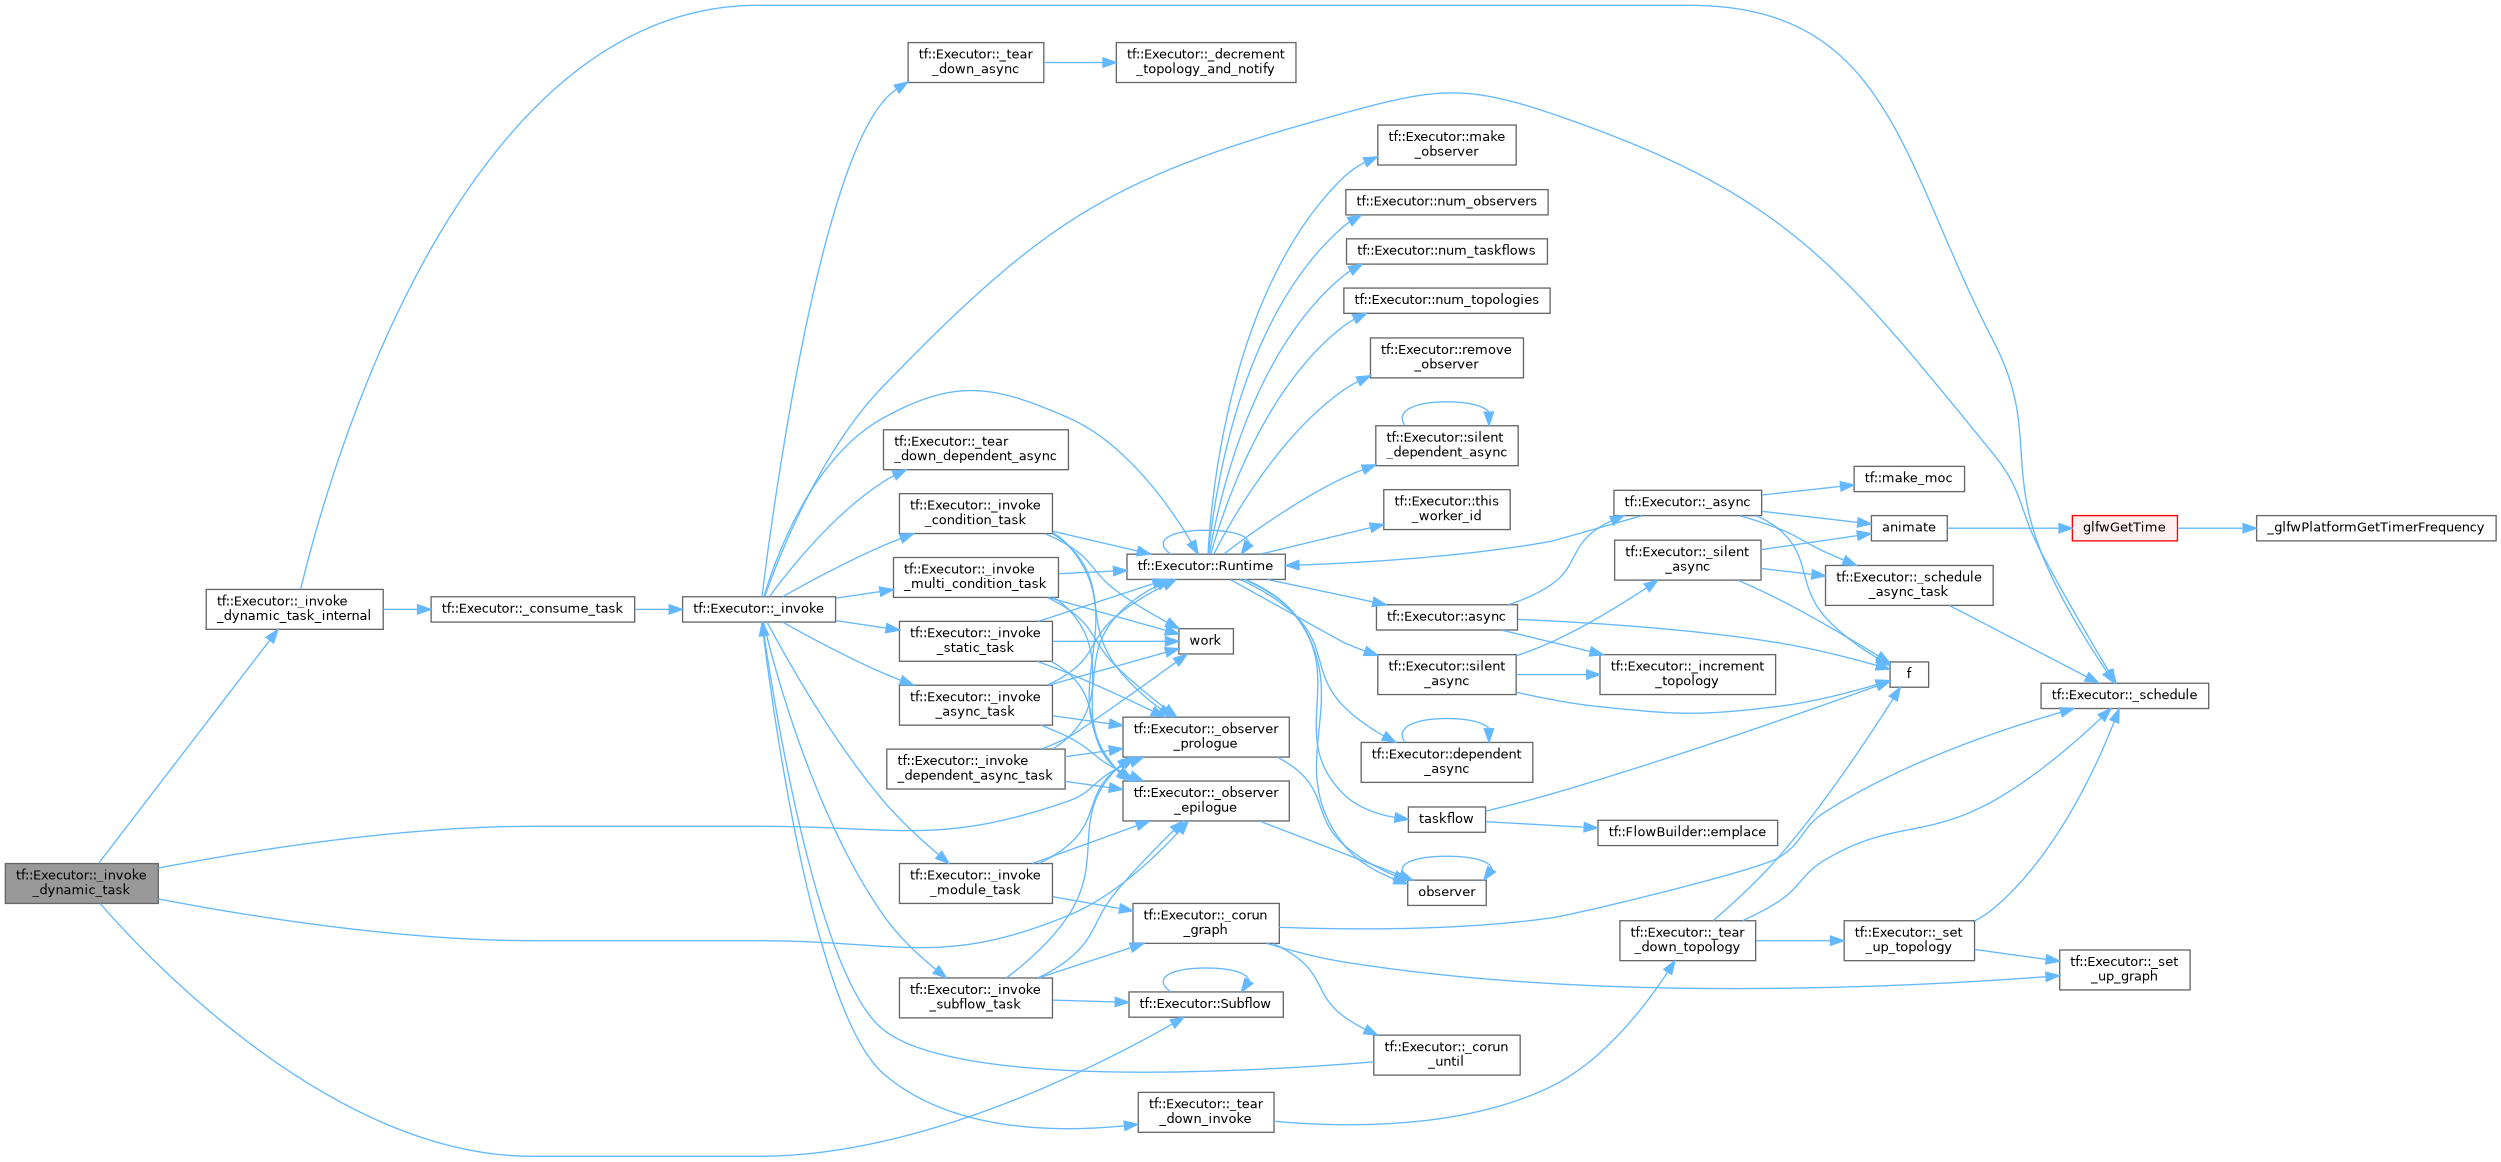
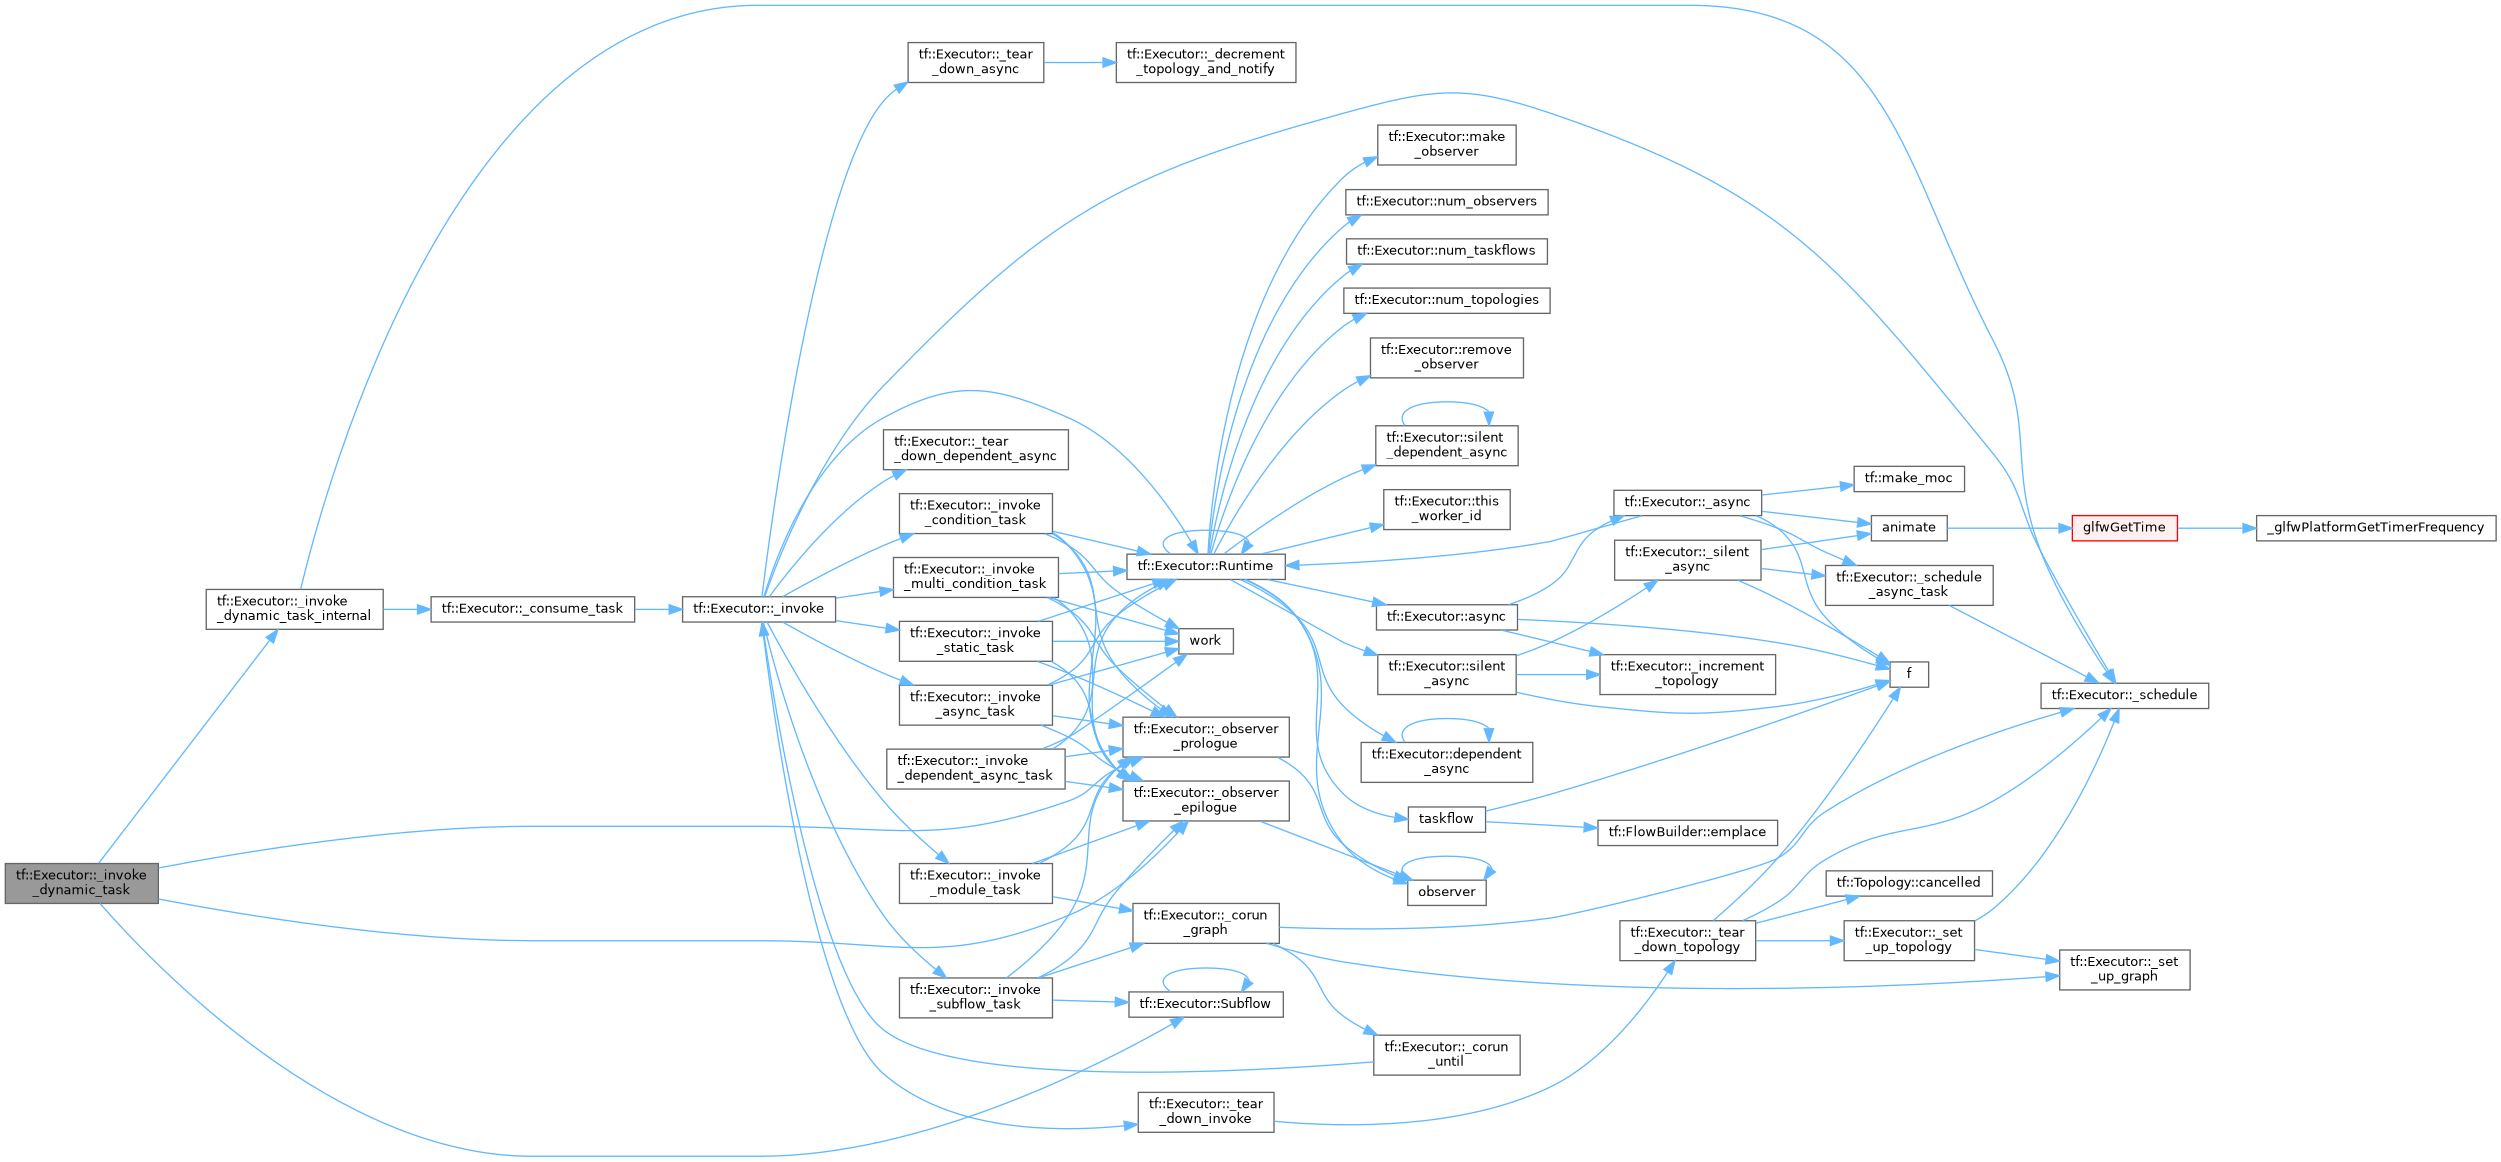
none -> (1909, 883)
